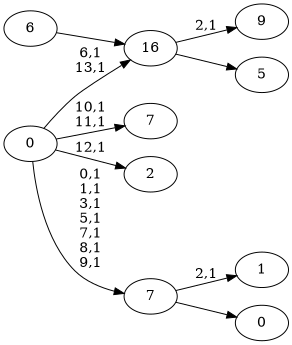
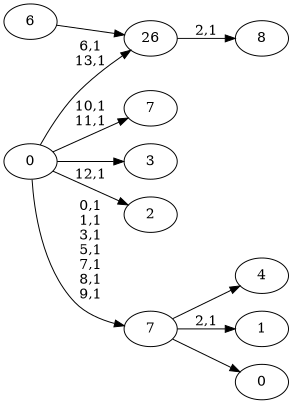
(262, 22) -> (262, 38)
(151, 48) -> (151, 38)
(262, 75) -> none
none -> (151, 161)
none -> (262, 276)
